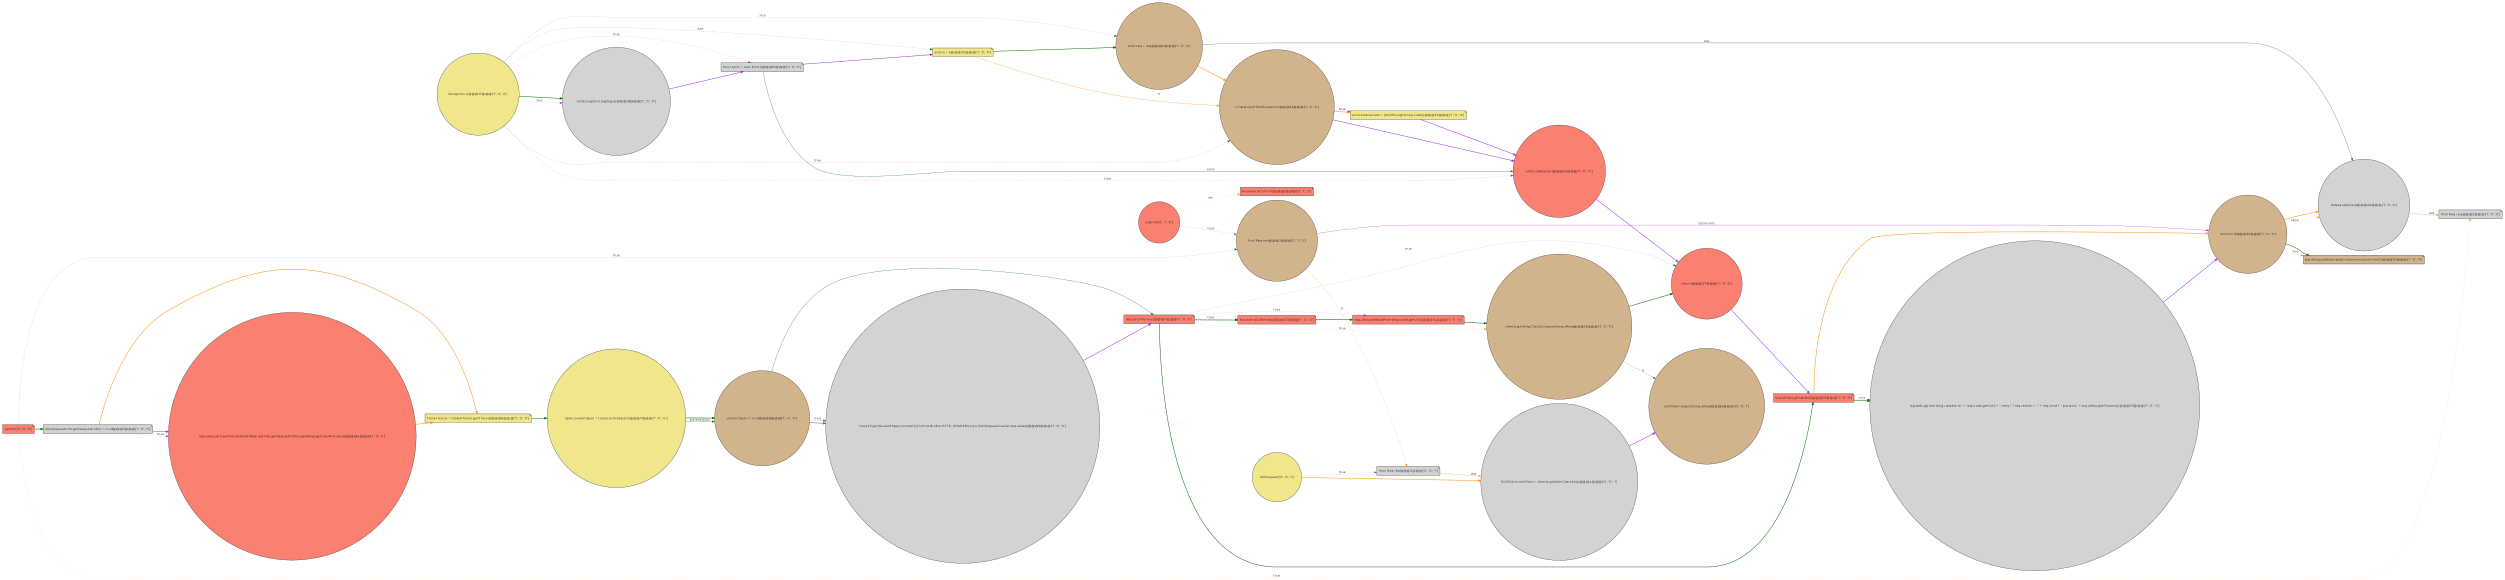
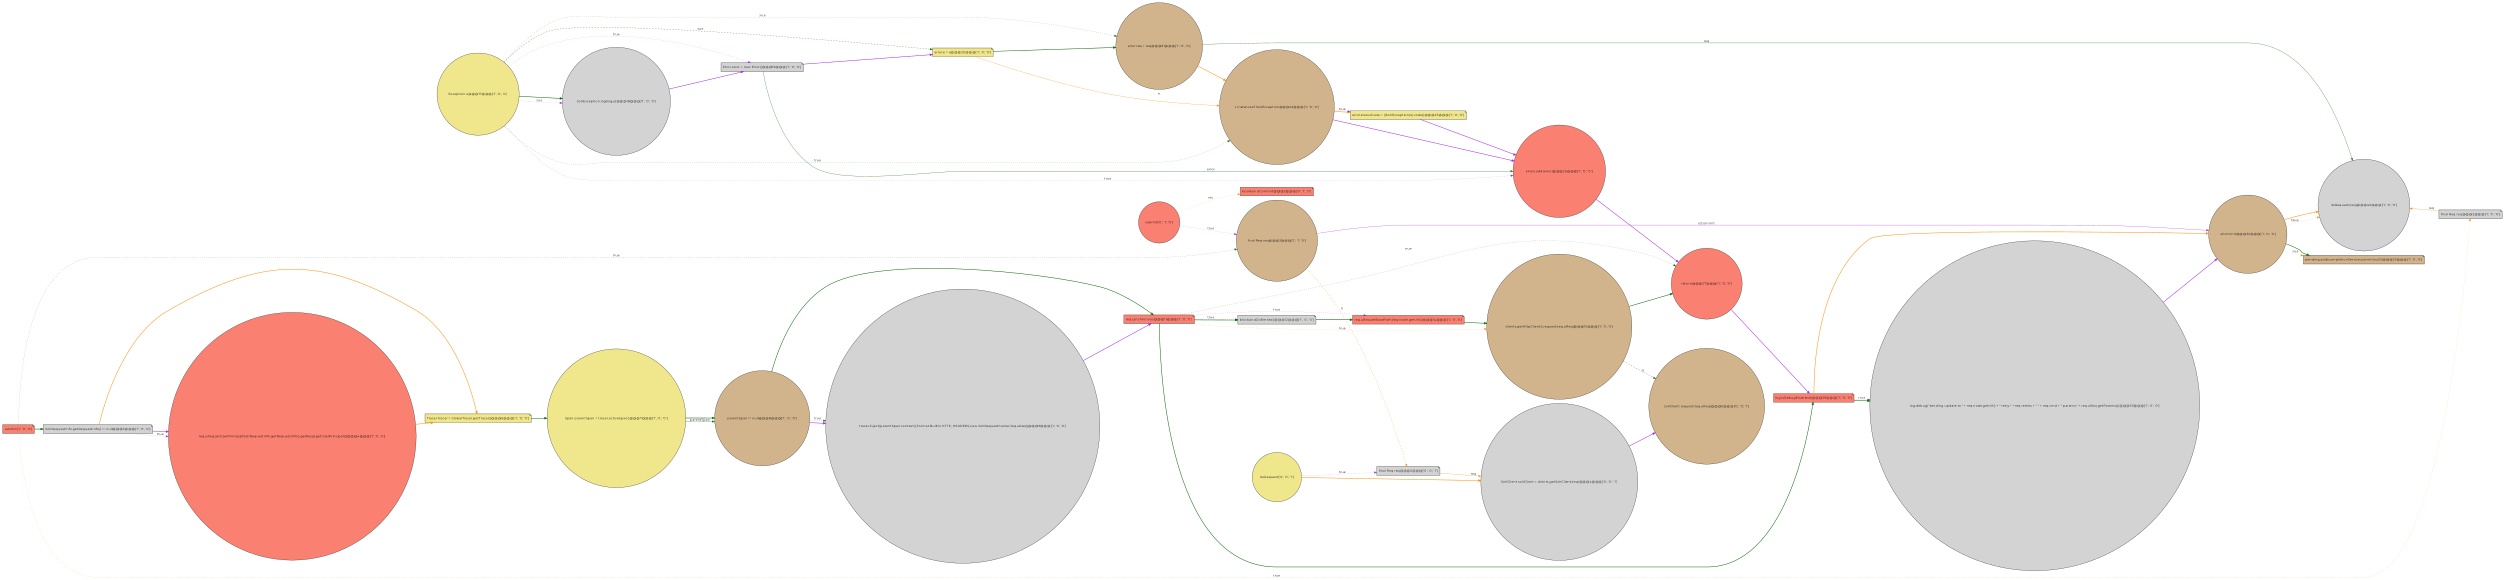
(712, 32) -> (712, 32)
(2423, 214) -> (2425, 210)
(940, 269) -> (940, 269)
(1277, 320) -> (1277, 320)
